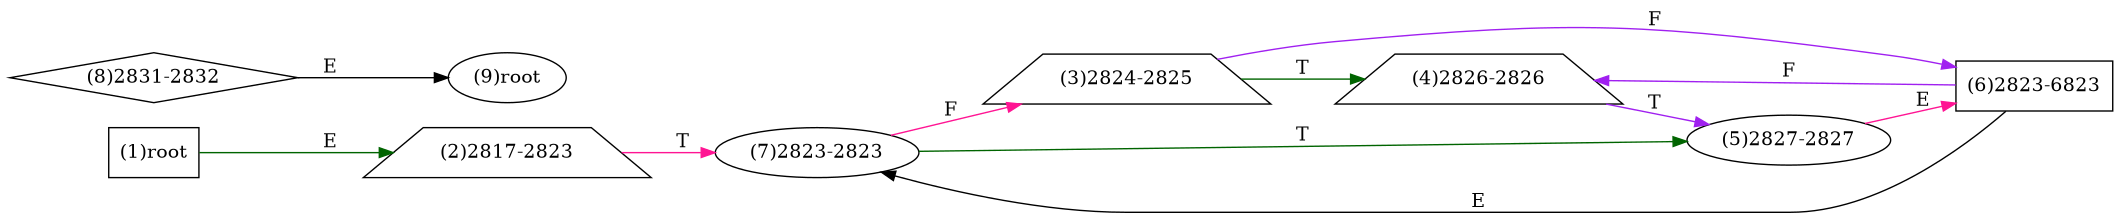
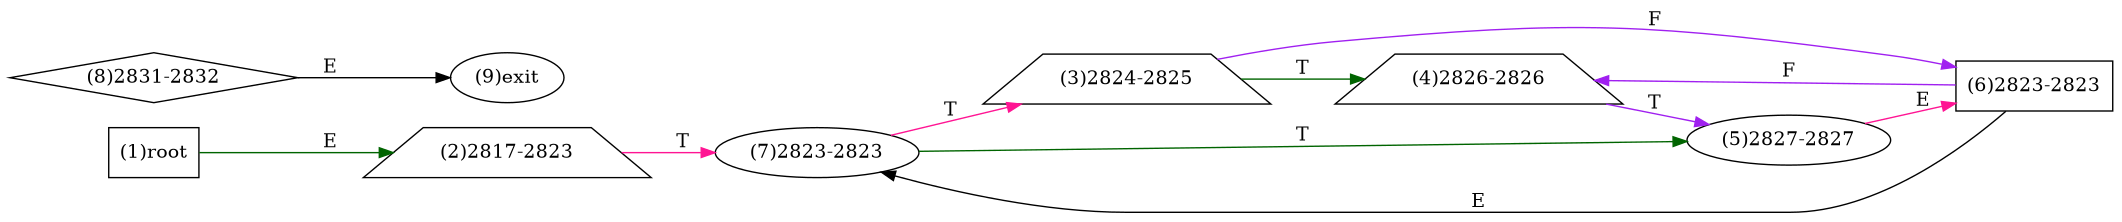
(507, 78) -> (507, 78)
(2034, 86) -> (2034, 86)
(951, 110) -> (951, 110)
